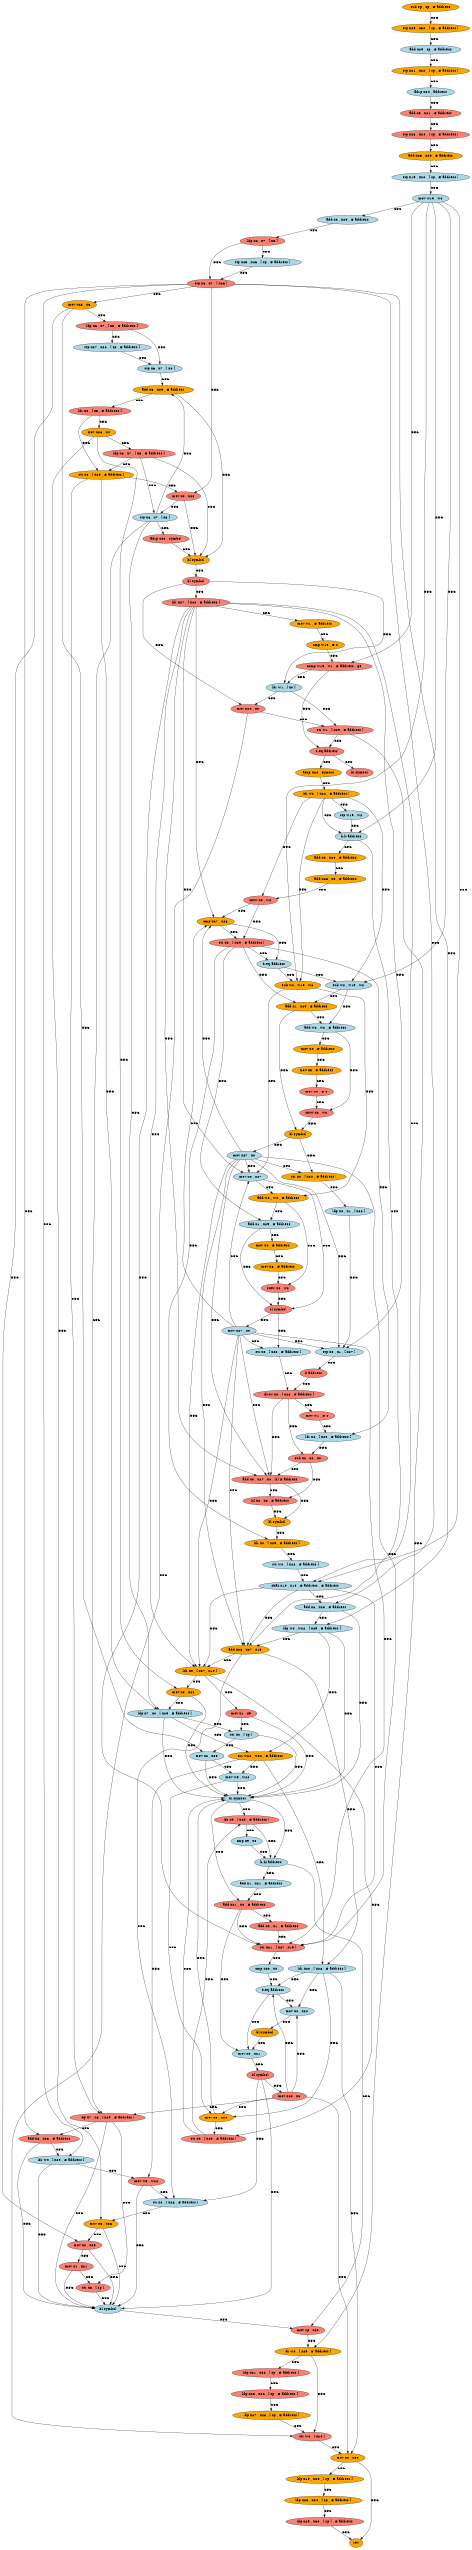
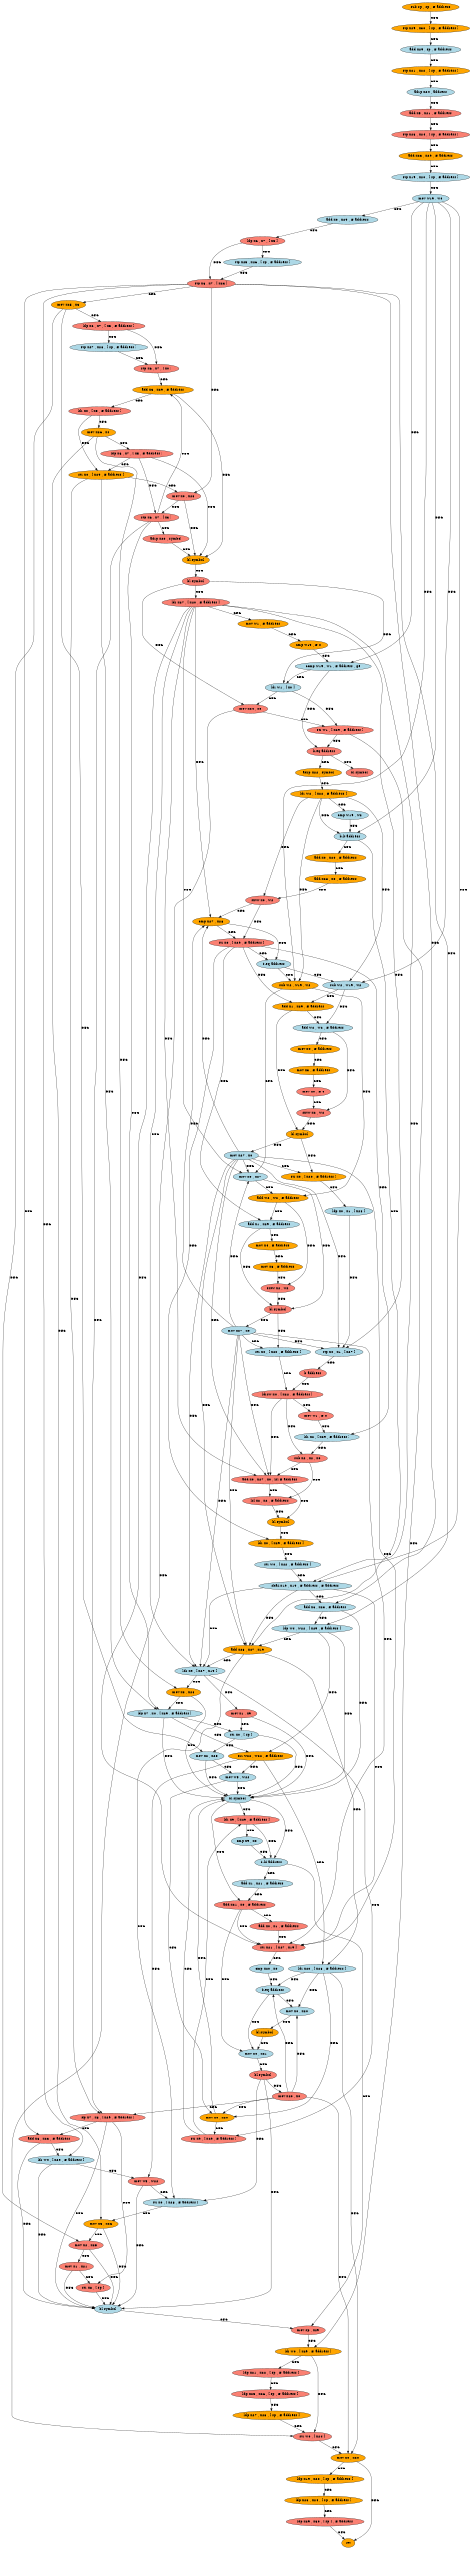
(160, 369) -> (156, 369)
(155, 517) -> (156, 517)
(334, 666) -> (333, 666)
(328, 815) -> (325, 815)
(351, 815) -> (350, 815)
(97, 1320) -> (98, 1320)
(200, 1671) -> (200, 1671)
